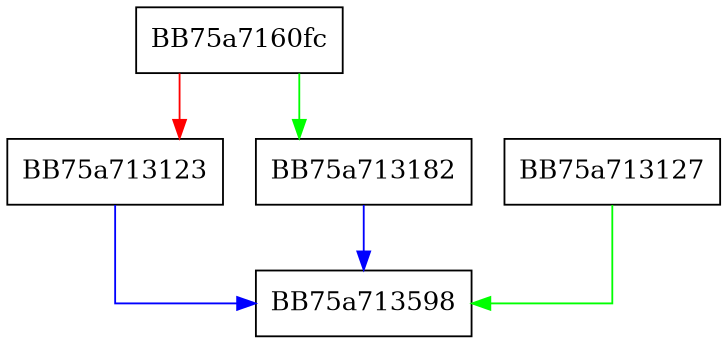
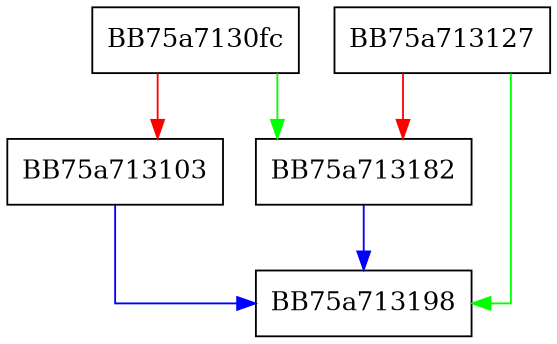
(239, 40) -> (196, 40)
none -> (403, 97)
(115, 172) -> (115, 172)
(364, 303) -> (364, 303)
